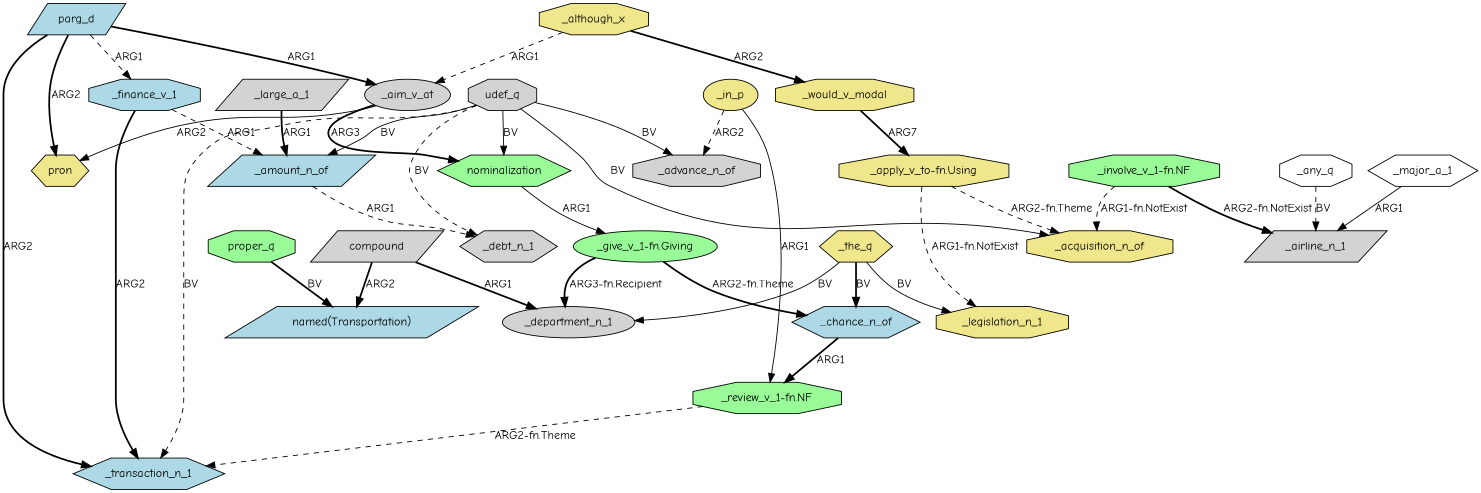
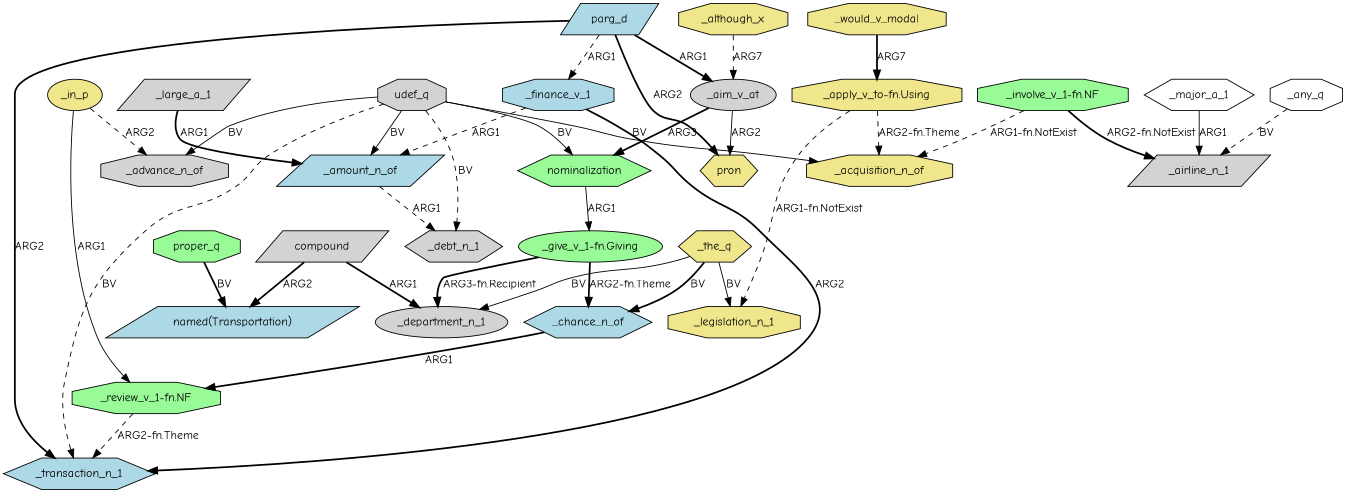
(713, 55) -> none
(525, 57) -> (748, 57)
